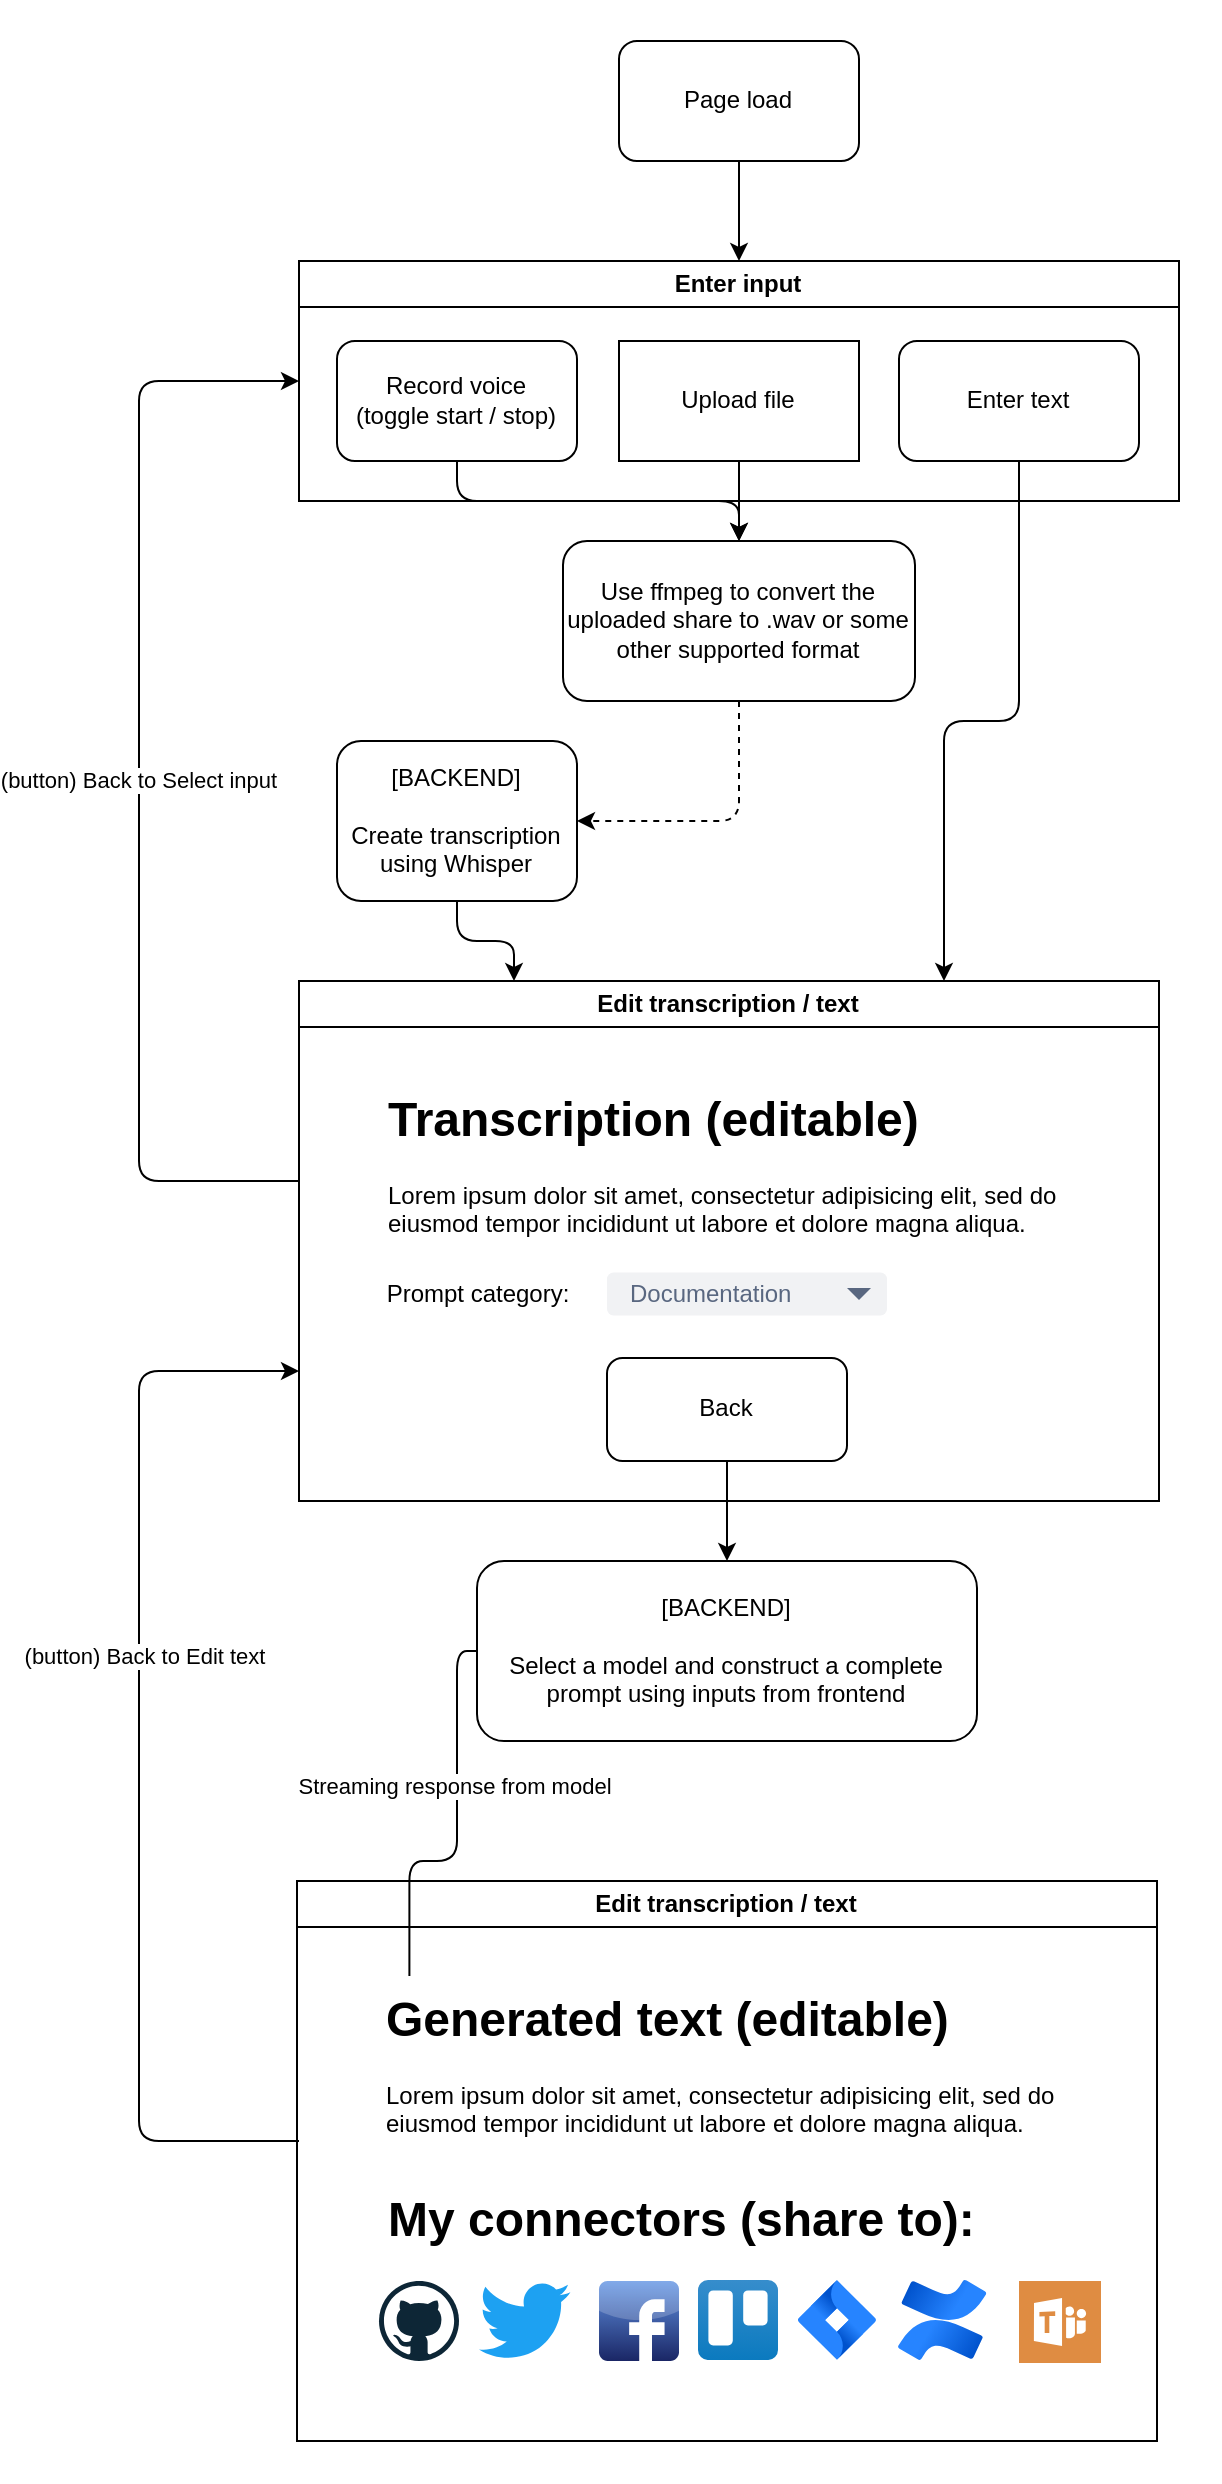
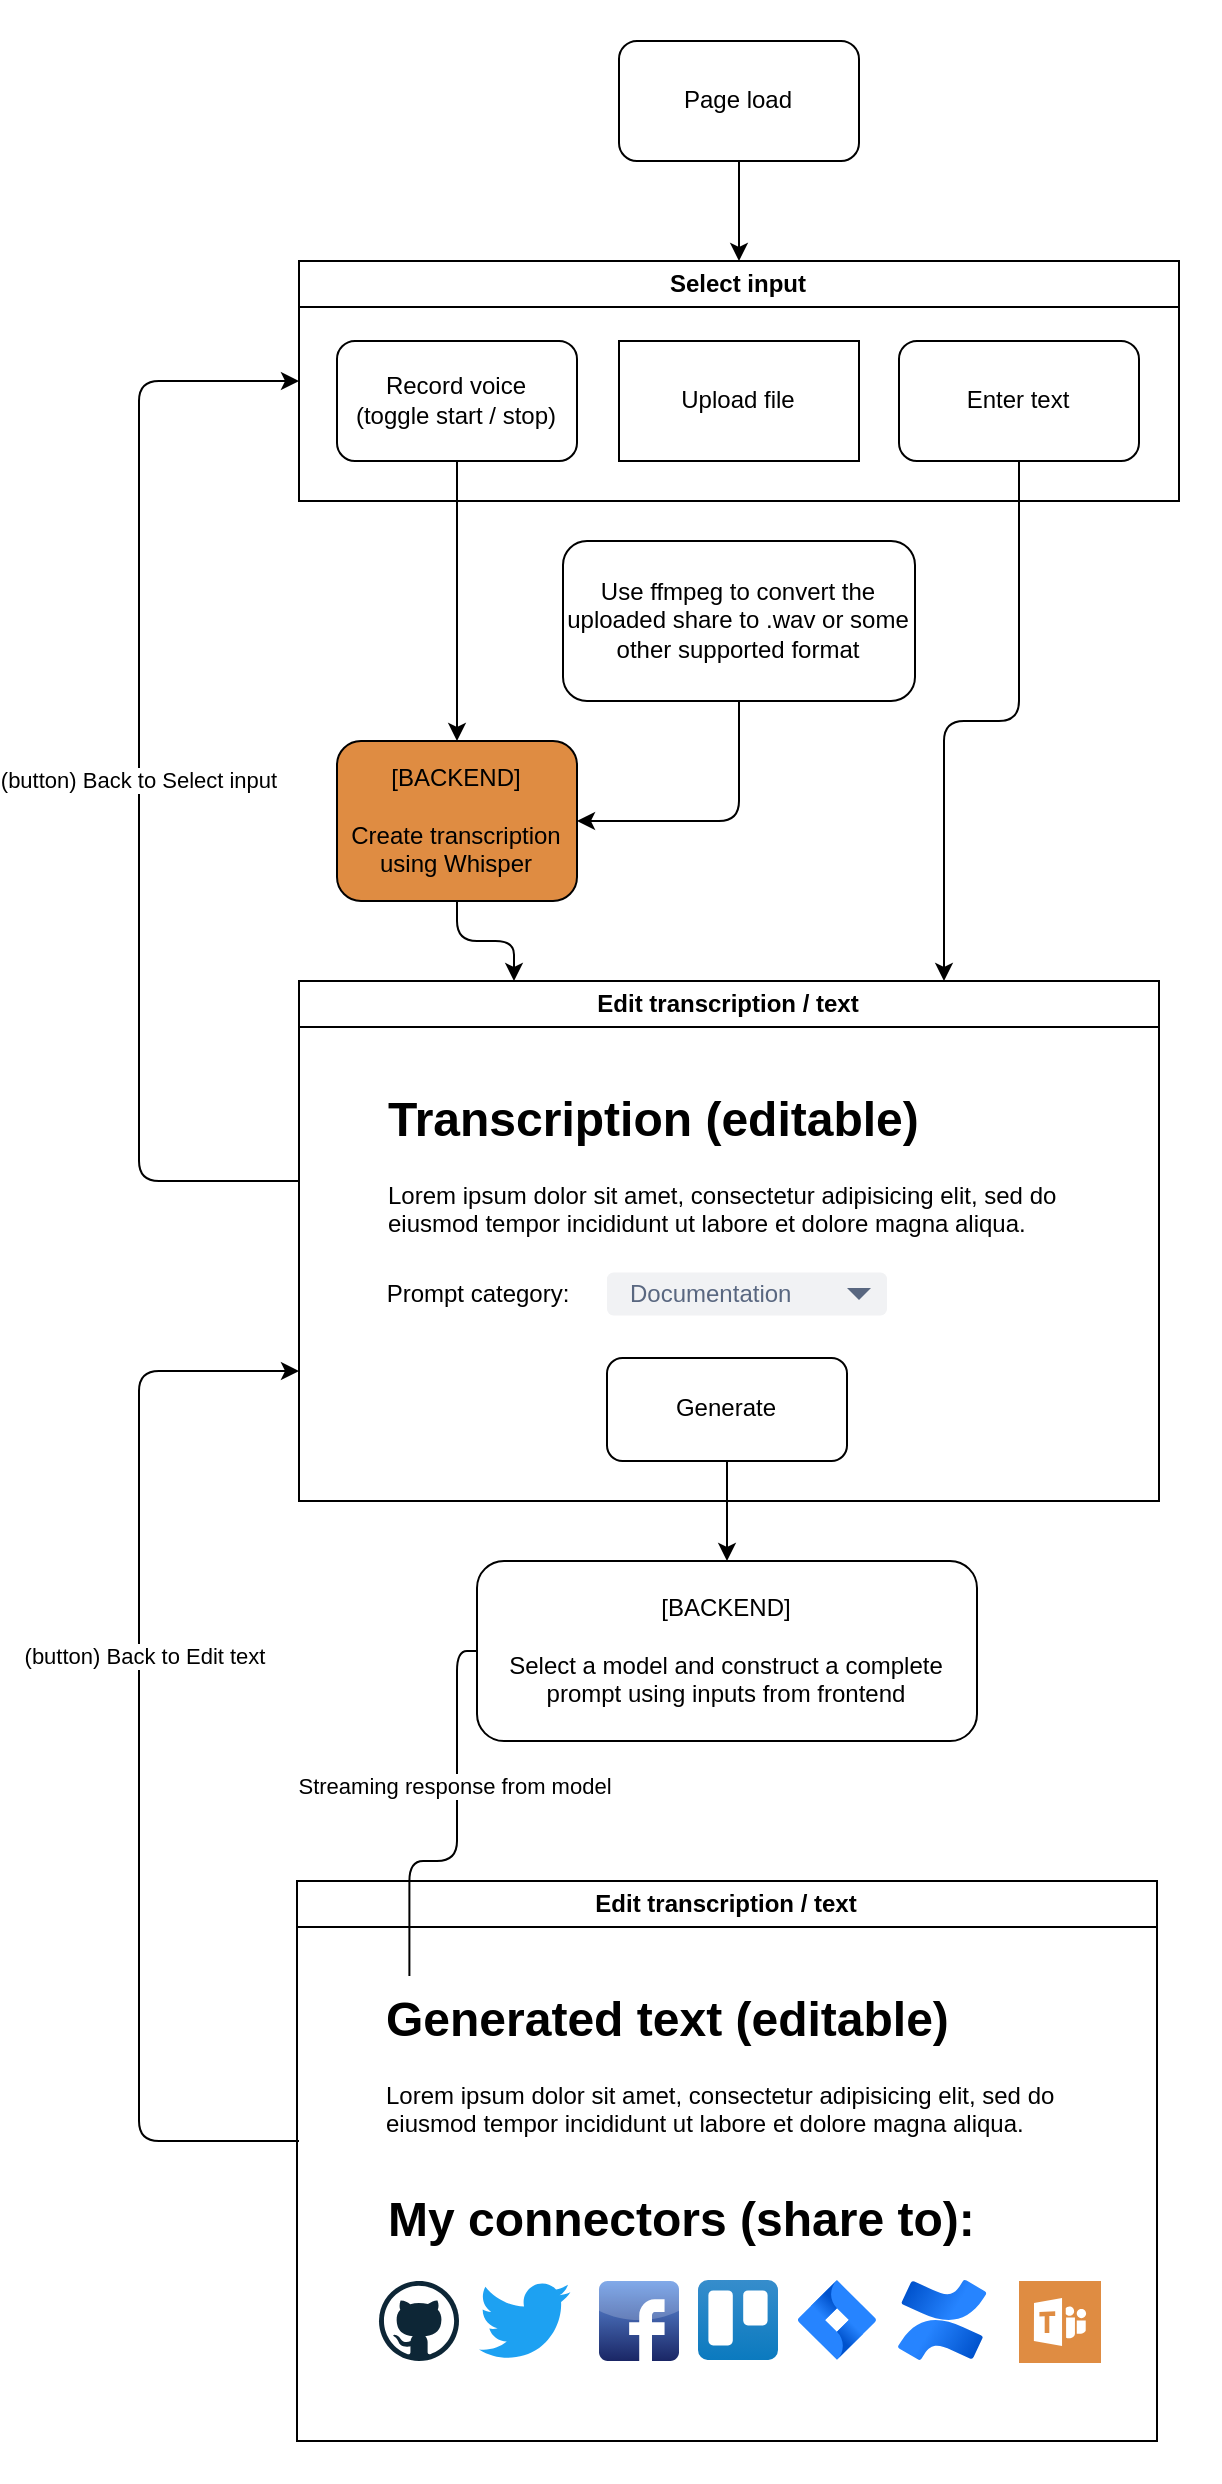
(739, 285) -> (739, 285)
(739, 483) -> none
(459, 491) -> (457, 606)
(457, 821) -> (457, 821)
(717, 821) -> (717, 821)
(727, 1409) -> (727, 1409)
